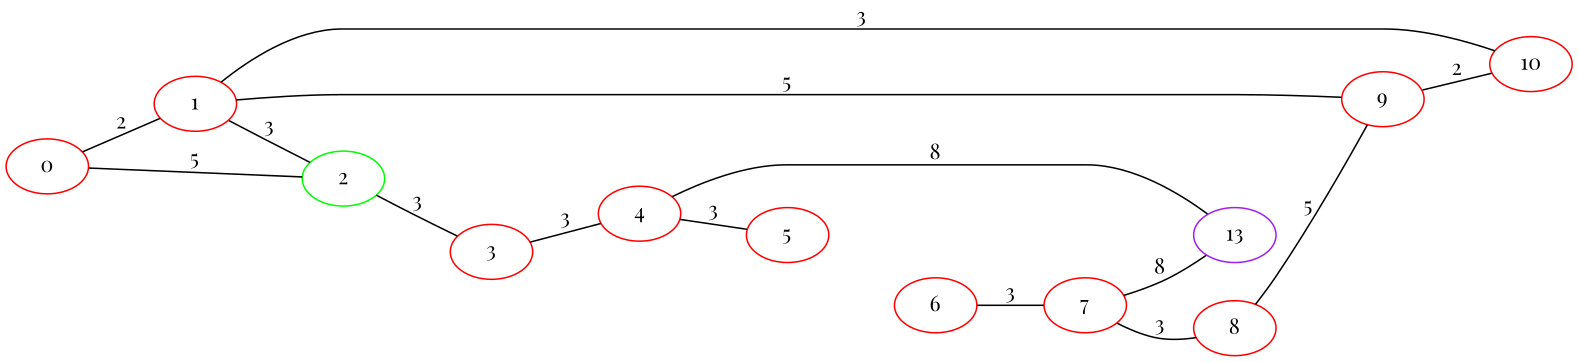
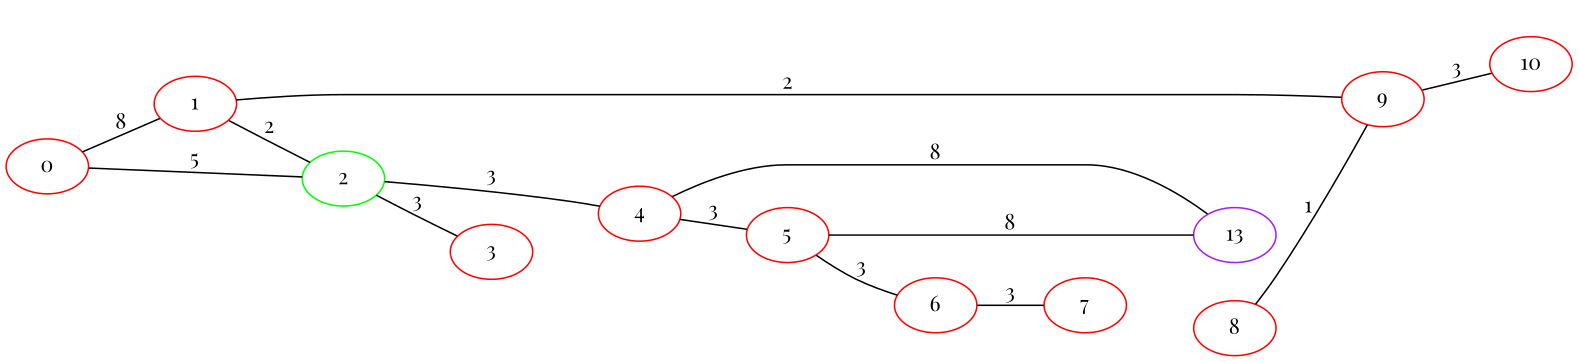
(853, 29) -> none
(1457, 69) -> (1457, 69)
(788, 83) -> (788, 83)
(121, 123) -> (121, 123)
(269, 127) -> (269, 127)
(1309, 207) -> (1309, 207)
(566, 233) -> (492, 192)
none -> (855, 279)
(1167, 279) -> (1011, 235)
(1155, 338) -> none
